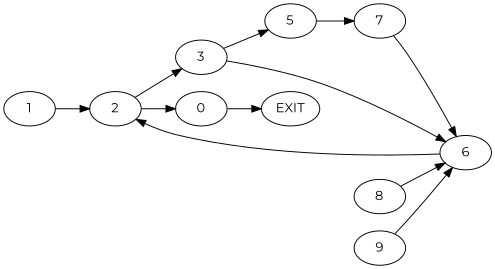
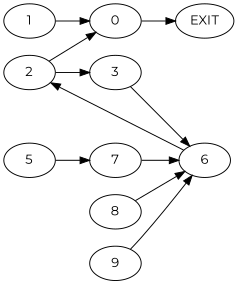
(242, 41) -> none
(68, 109) -> (68, 21)
